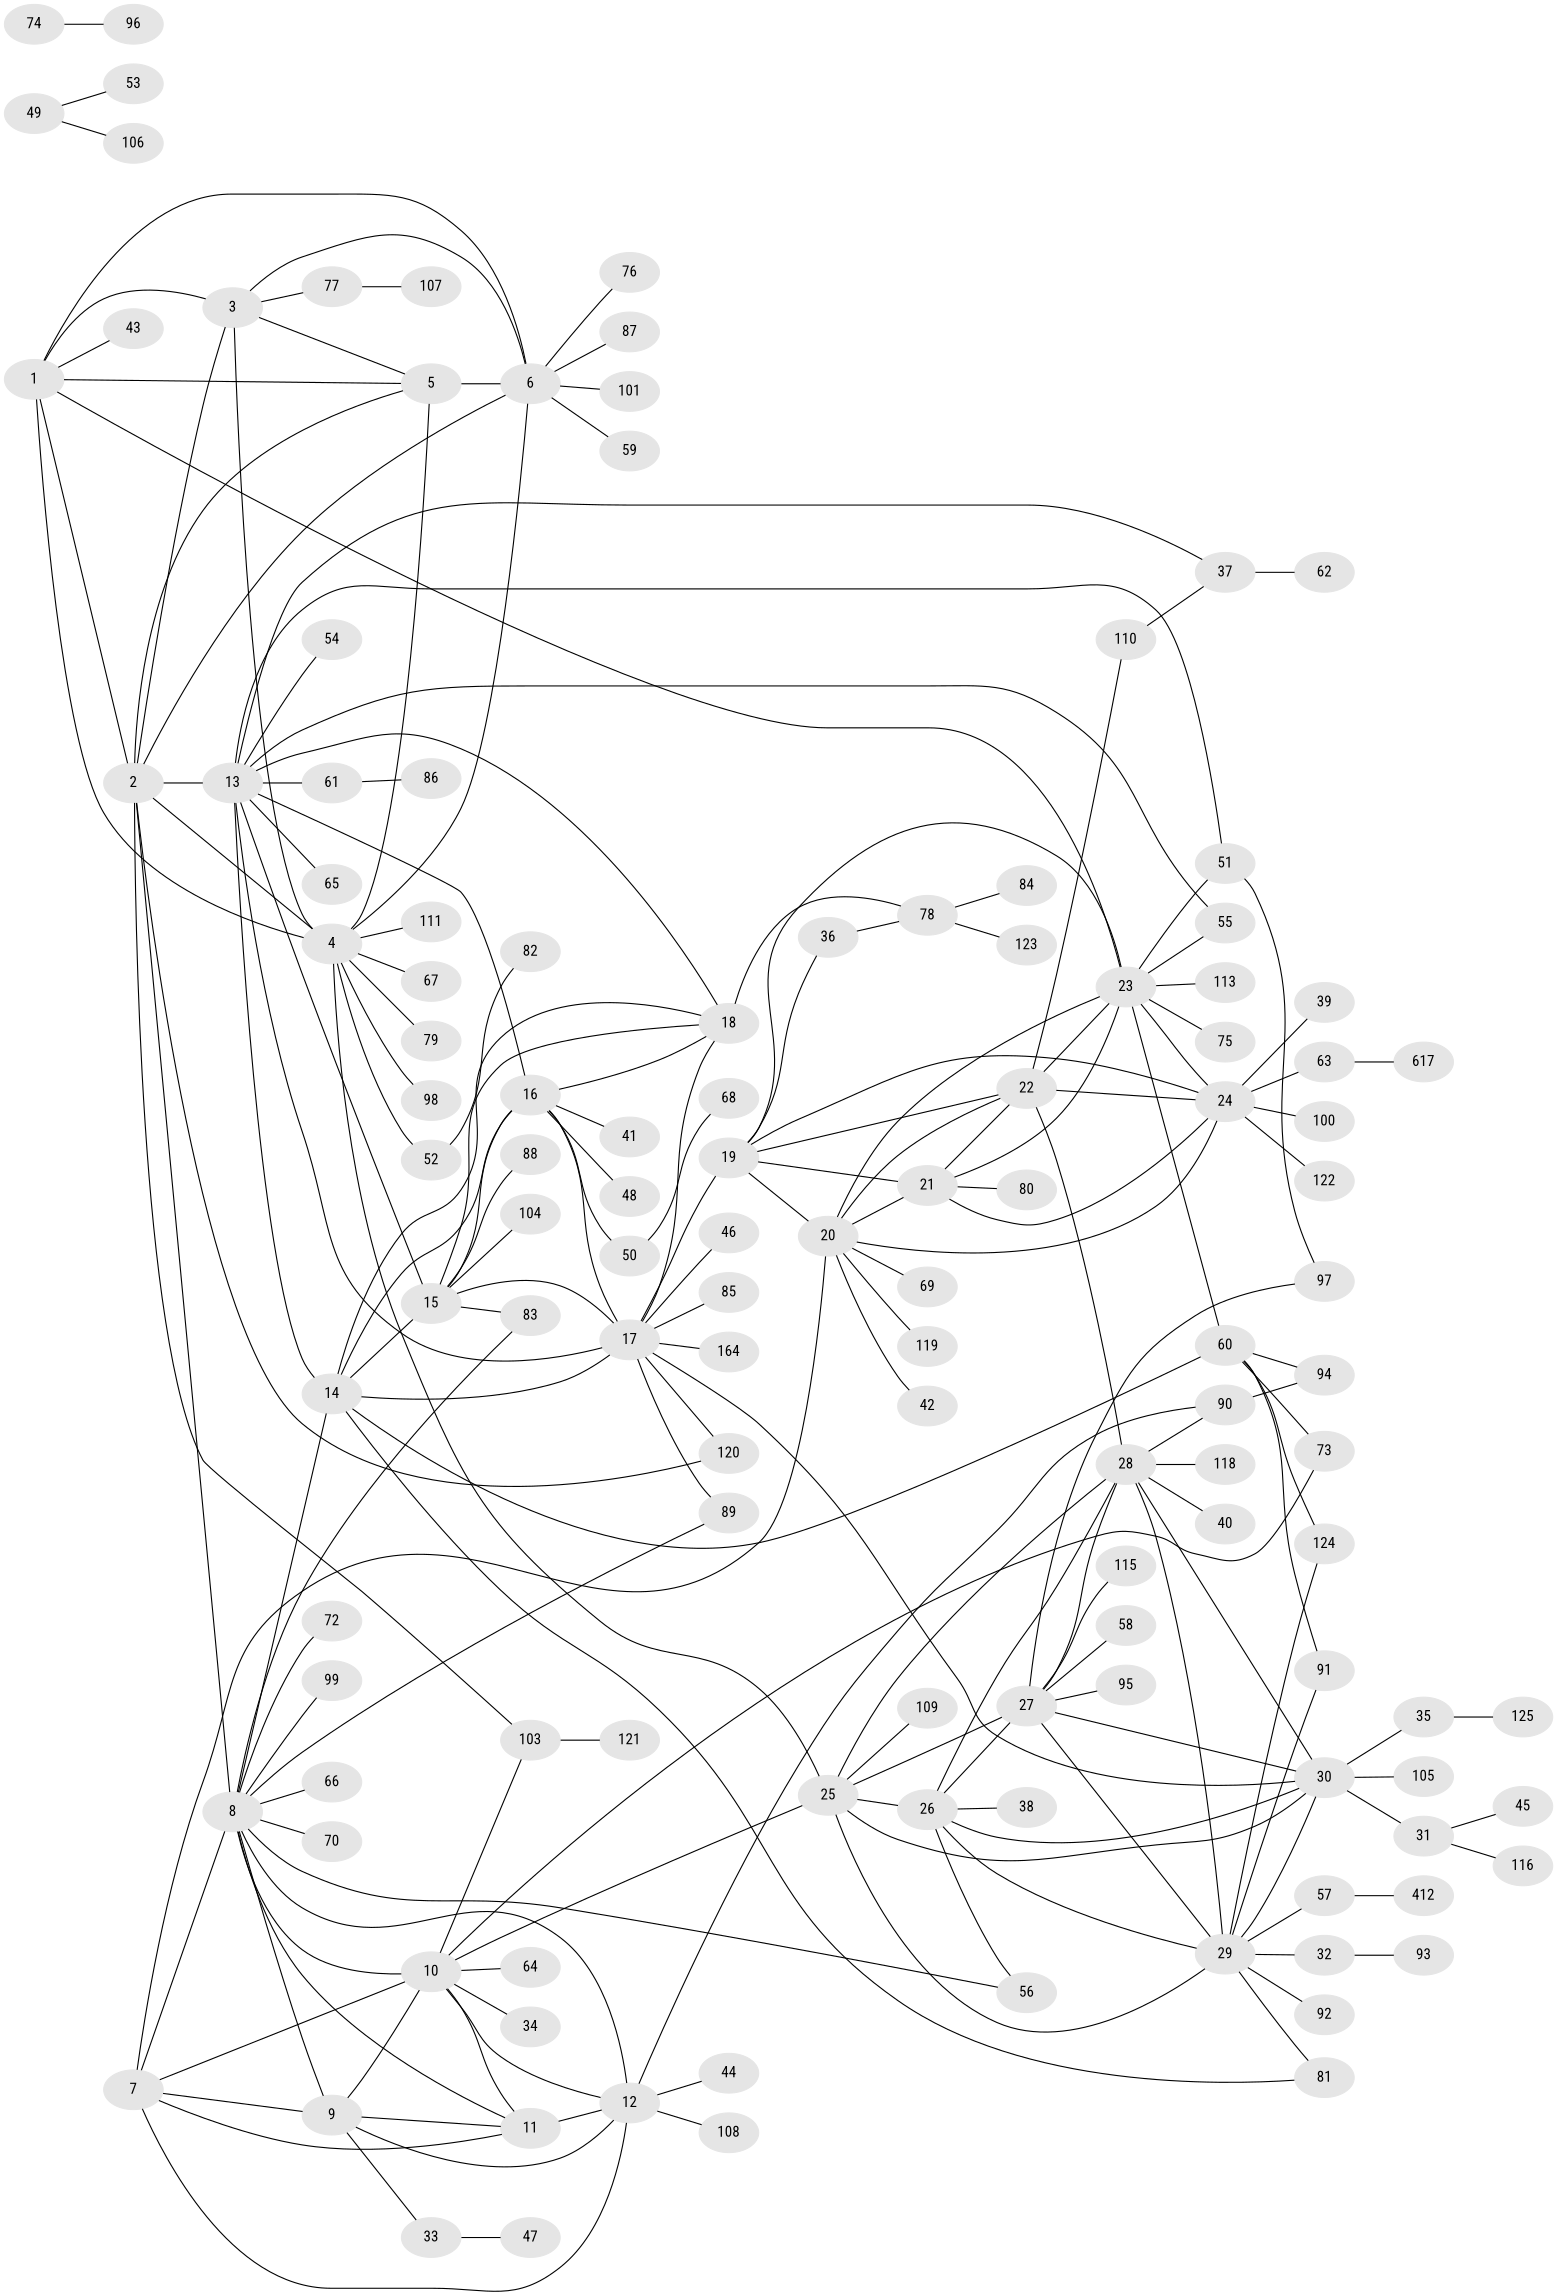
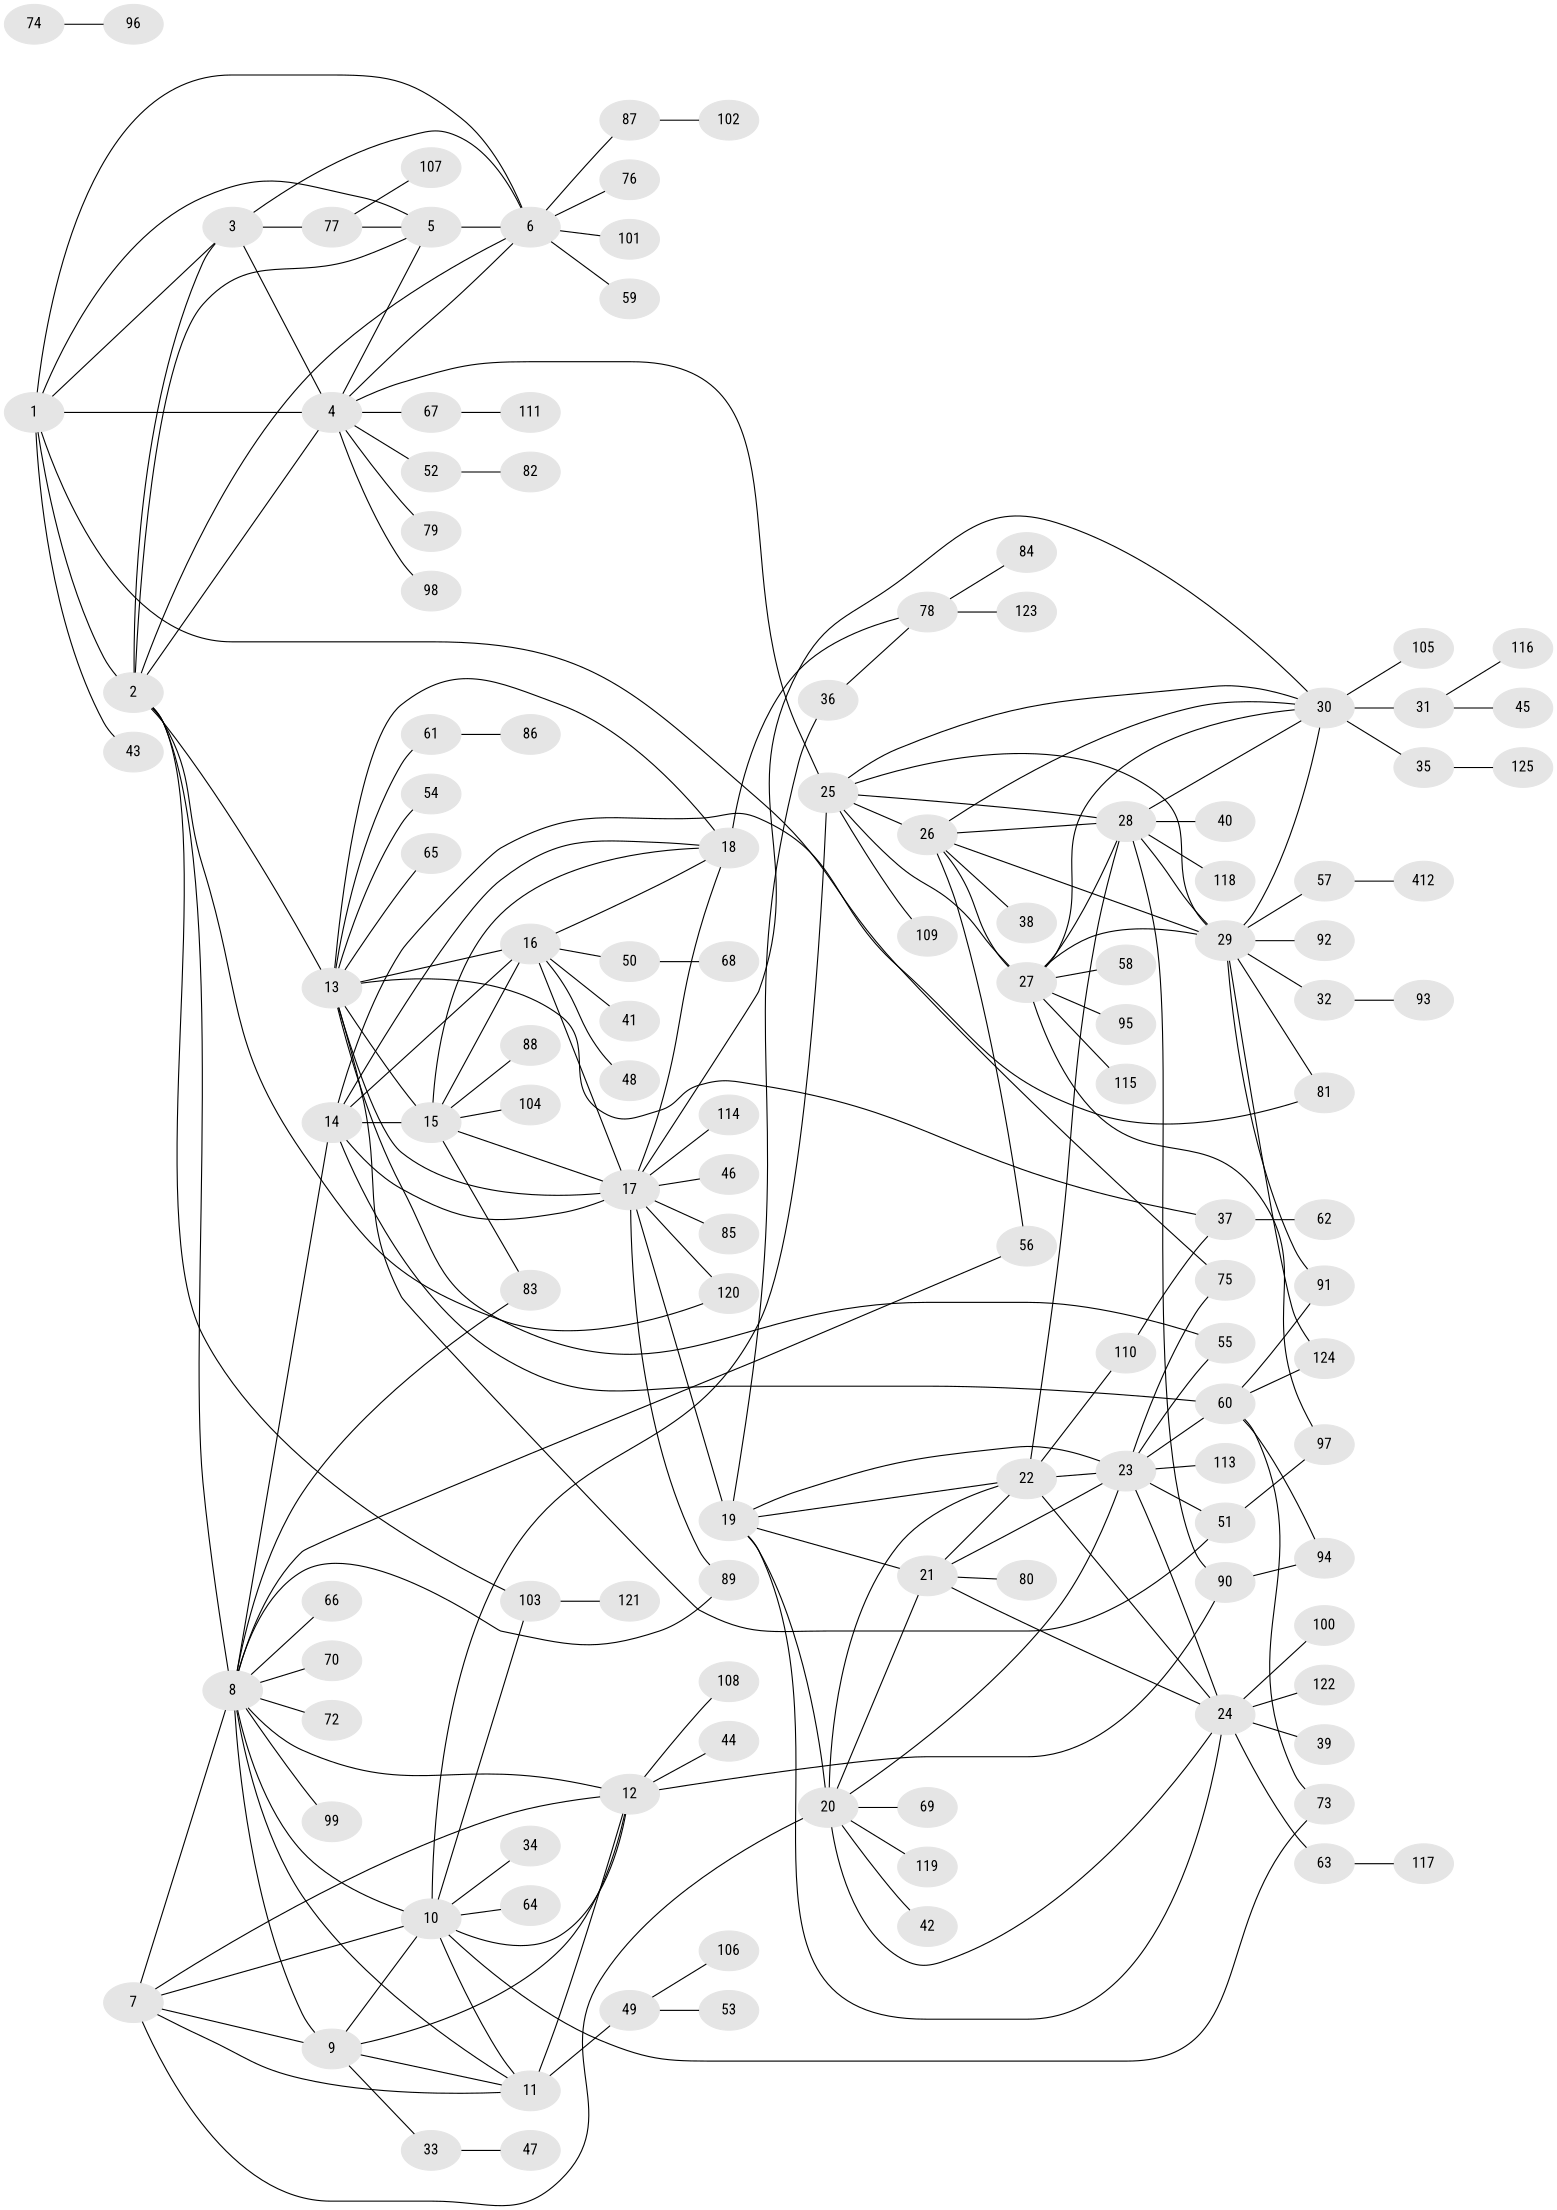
none -> (729, 120)
(332, 346) -> (382, 227)
(627, 675) -> (672, 725)
(382, 933) -> (481, 412)
(1424, 1062) -> (1424, 1864)
(256, 1094) -> none
(729, 1352) -> (729, 1115)
none -> (575, 2054)
